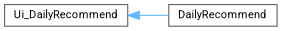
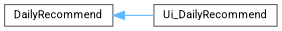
(154, 15) -> (139, 15)
